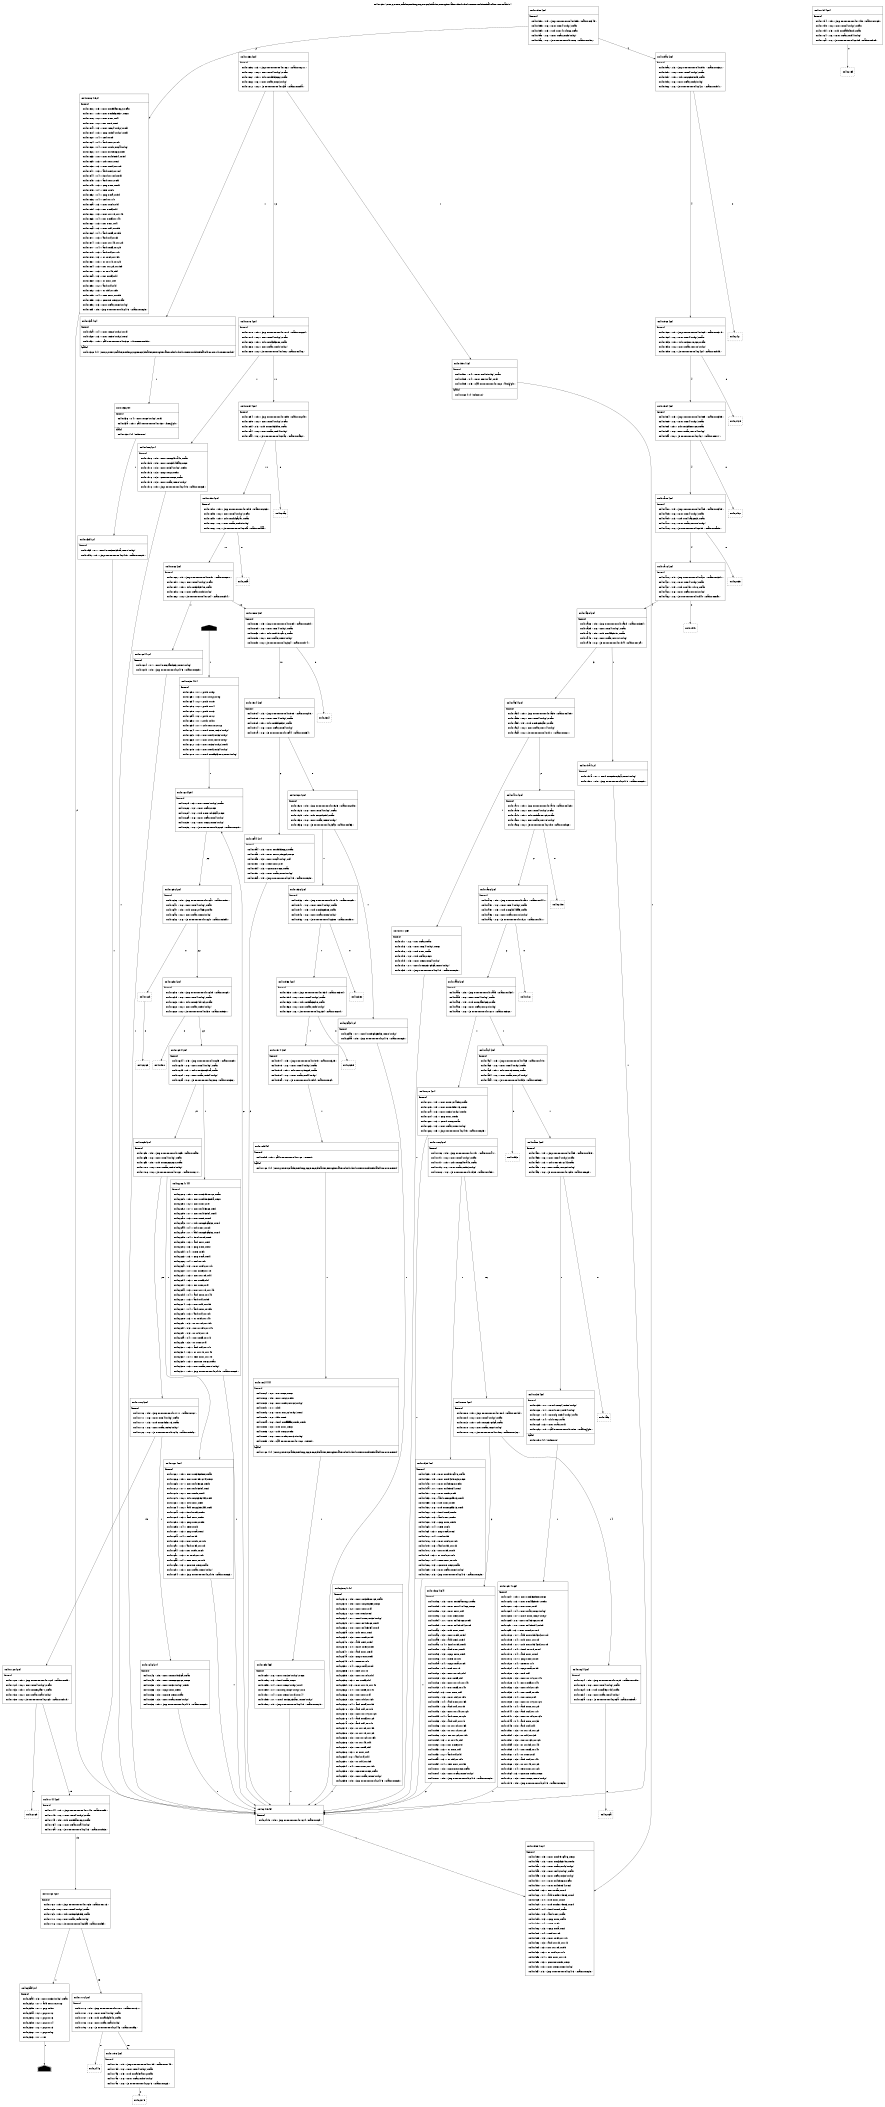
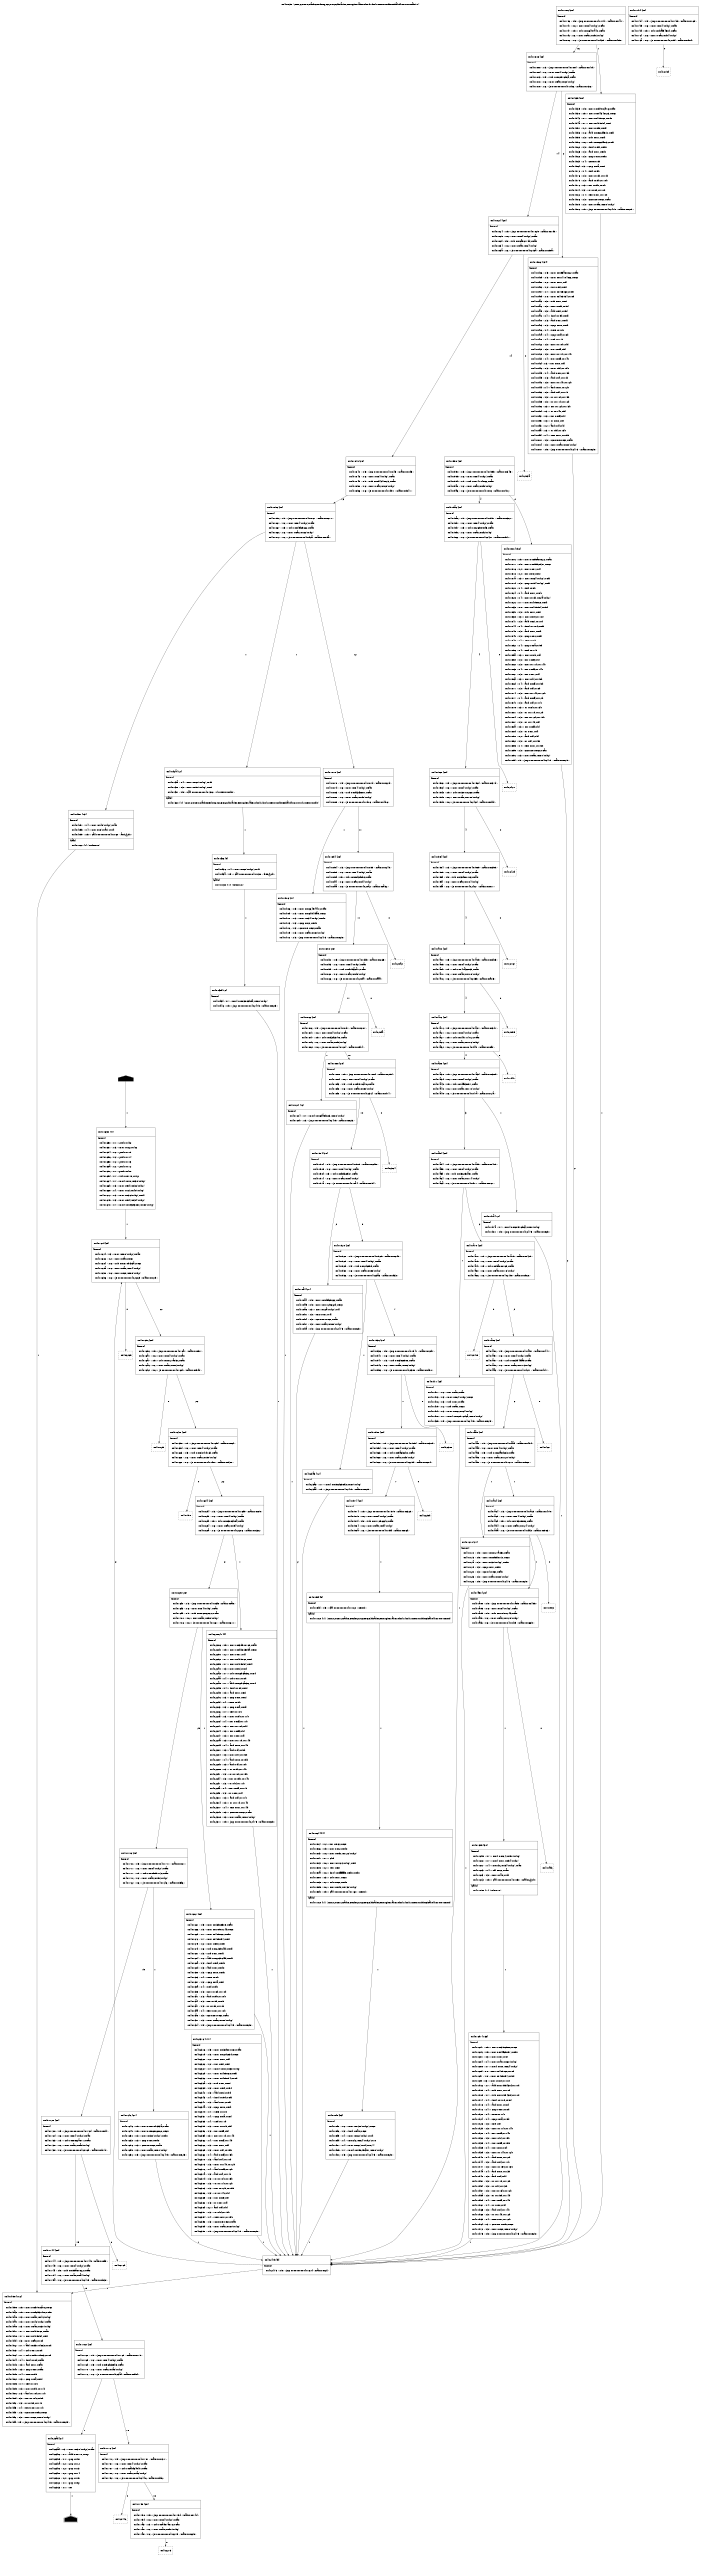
none -> (381, 476)
(144, 1030) -> (126, 1316)
